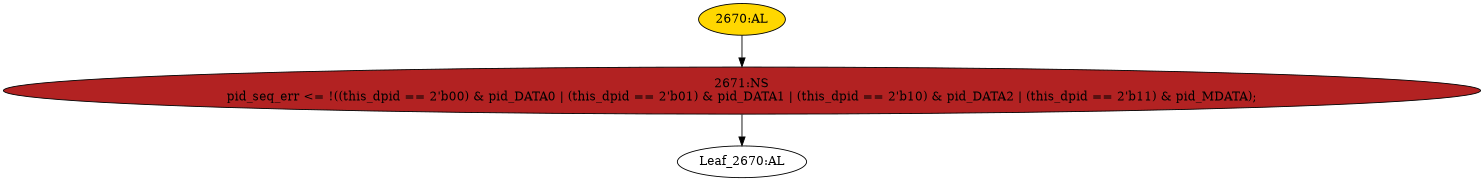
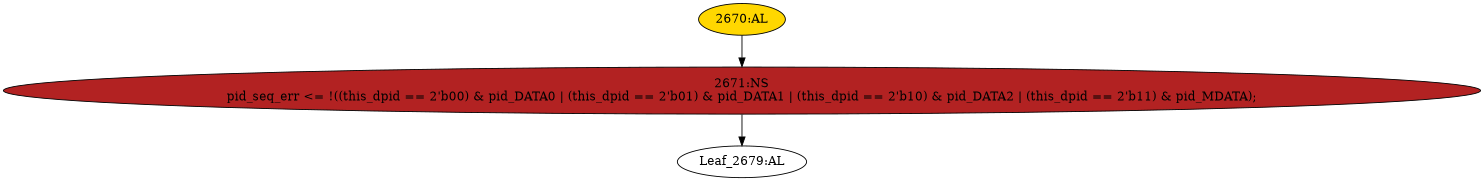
(742, 162) -> (742, 162)
